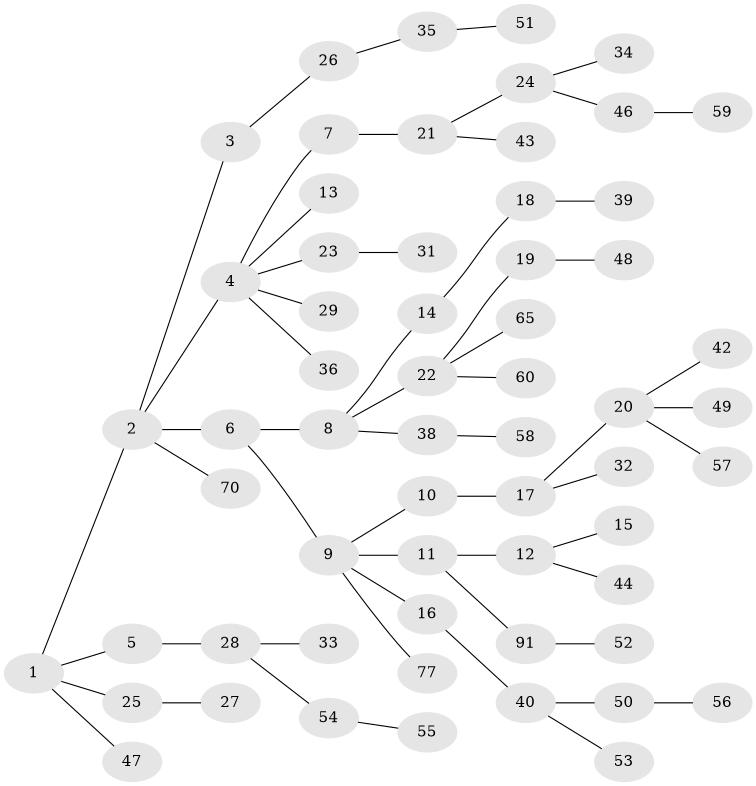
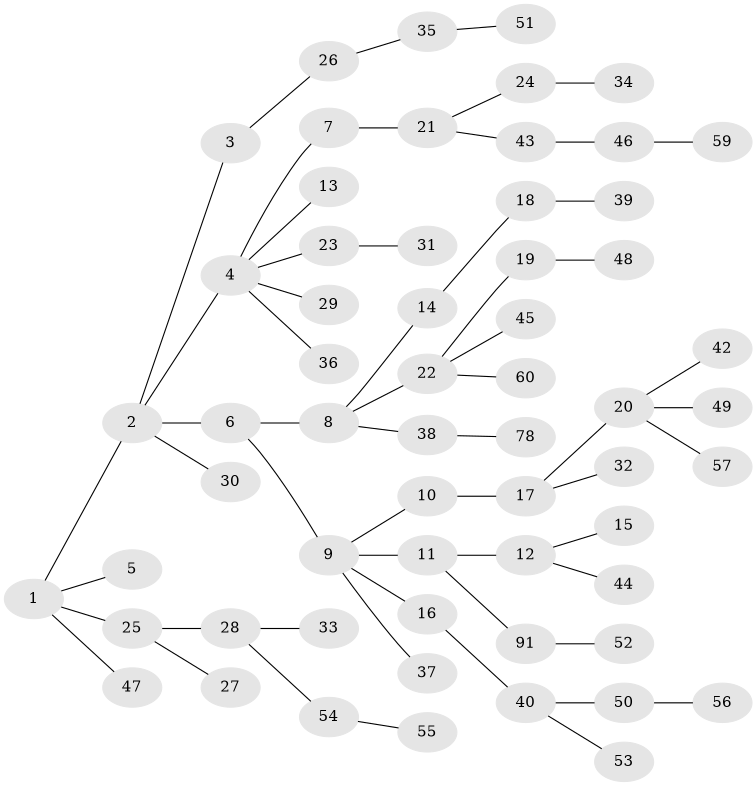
(575, 98) -> (575, 142)
(526, 319) -> (526, 319)
(526, 437) -> (526, 437)
(231, 489) -> (231, 482)
(182, 644) -> (182, 629)
(427, 673) -> (427, 673)
